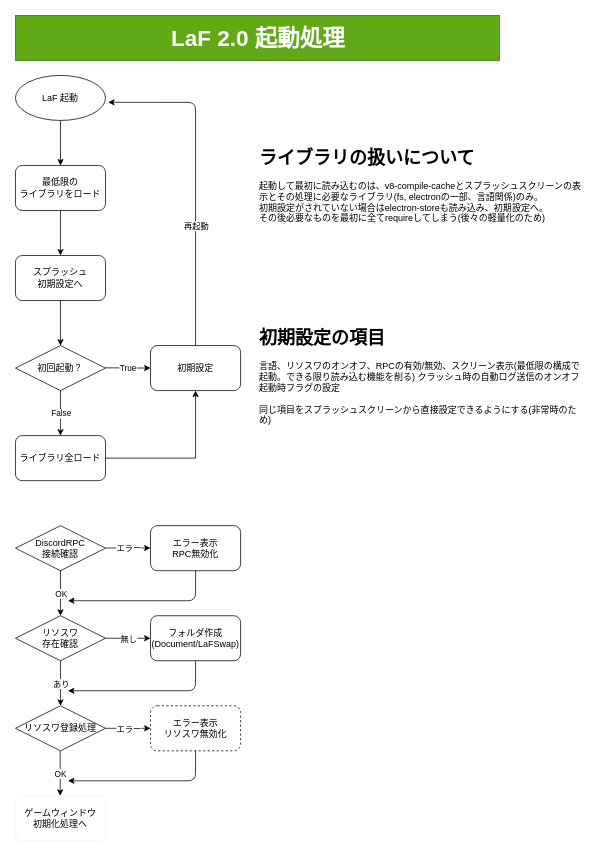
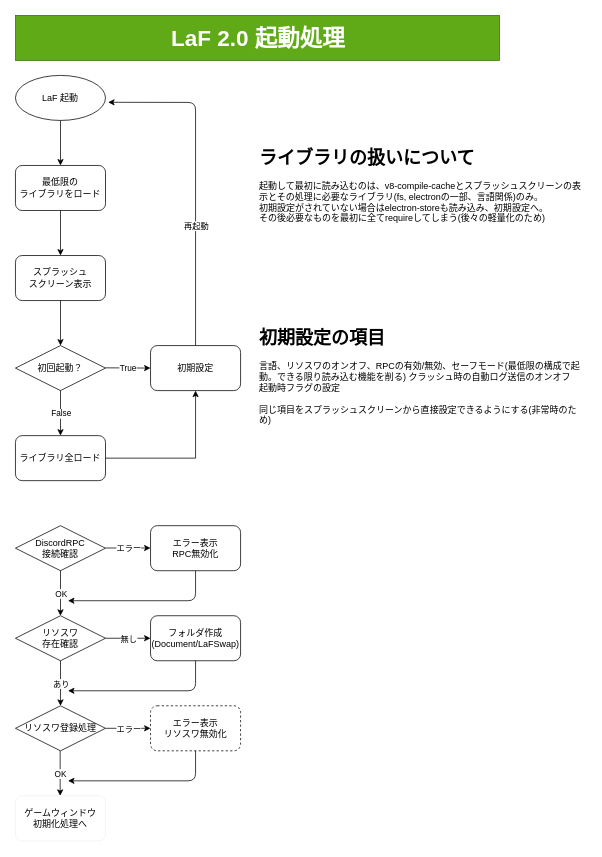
(60, 278) -> (60, 278)
(421, 348) -> (421, 348)
